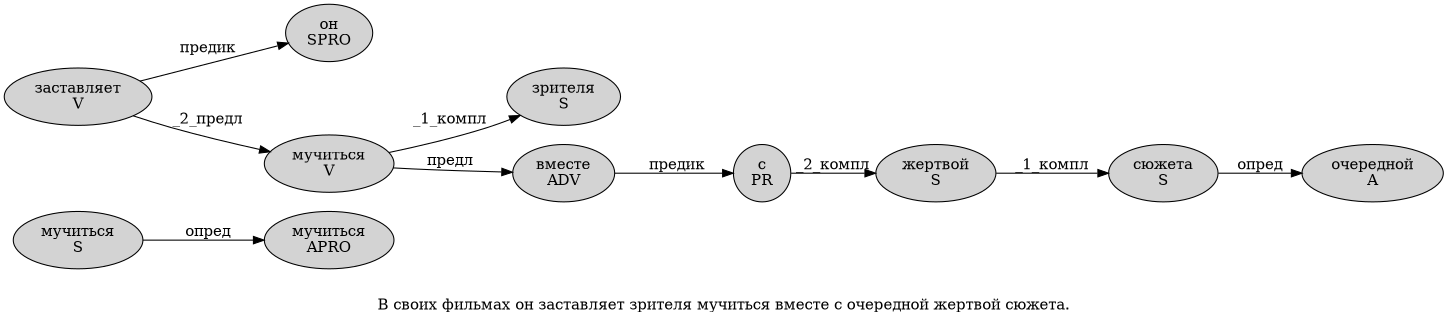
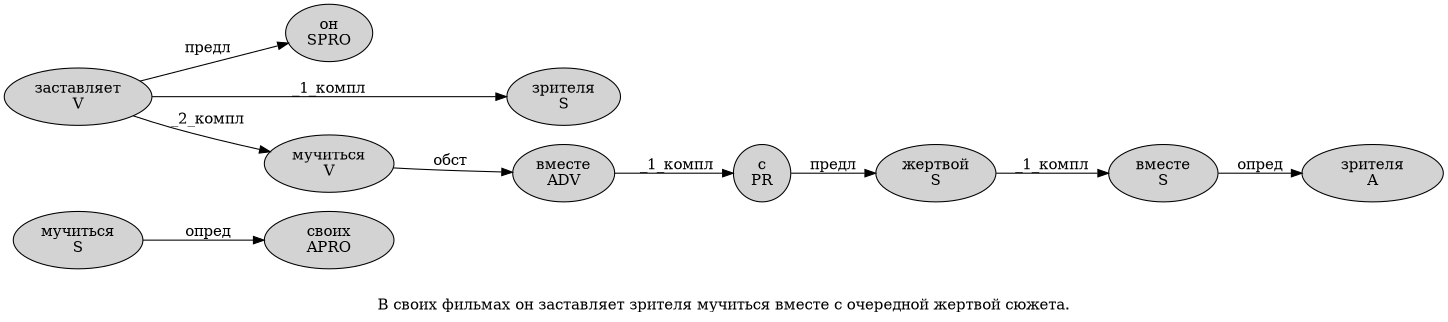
(208, 48) -> (208, 48)
(208, 120) -> (208, 120)
(450, 138) -> (324, 97)
(450, 161) -> (450, 161)
(677, 165) -> (677, 165)
(833, 165) -> (833, 165)
(1163, 173) -> (1163, 173)
(1373, 173) -> (1373, 173)
(329, 240) -> (329, 240)
